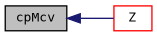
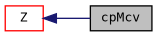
(97, 18) -> (73, 18)
